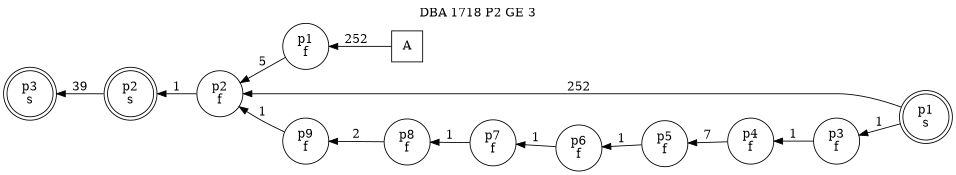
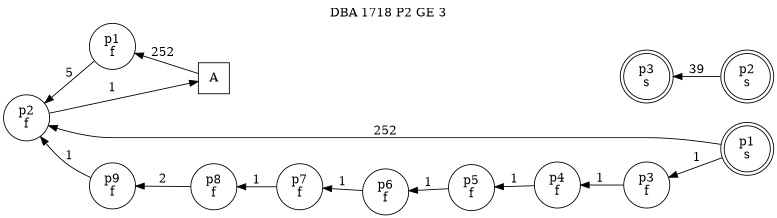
(181, 94) -> (120, 98)
(708, 136) -> (514, 179)
